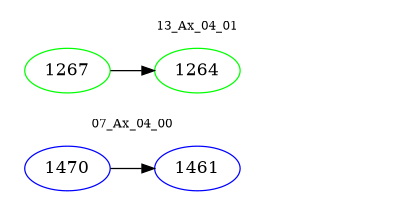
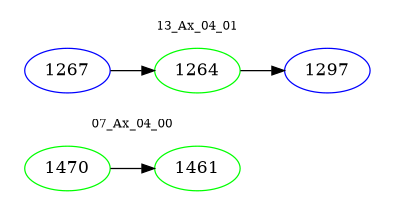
(67, 71) -> (67, 71)
none -> (327, 71)
(67, 168) -> (67, 168)
(197, 168) -> (197, 168)
